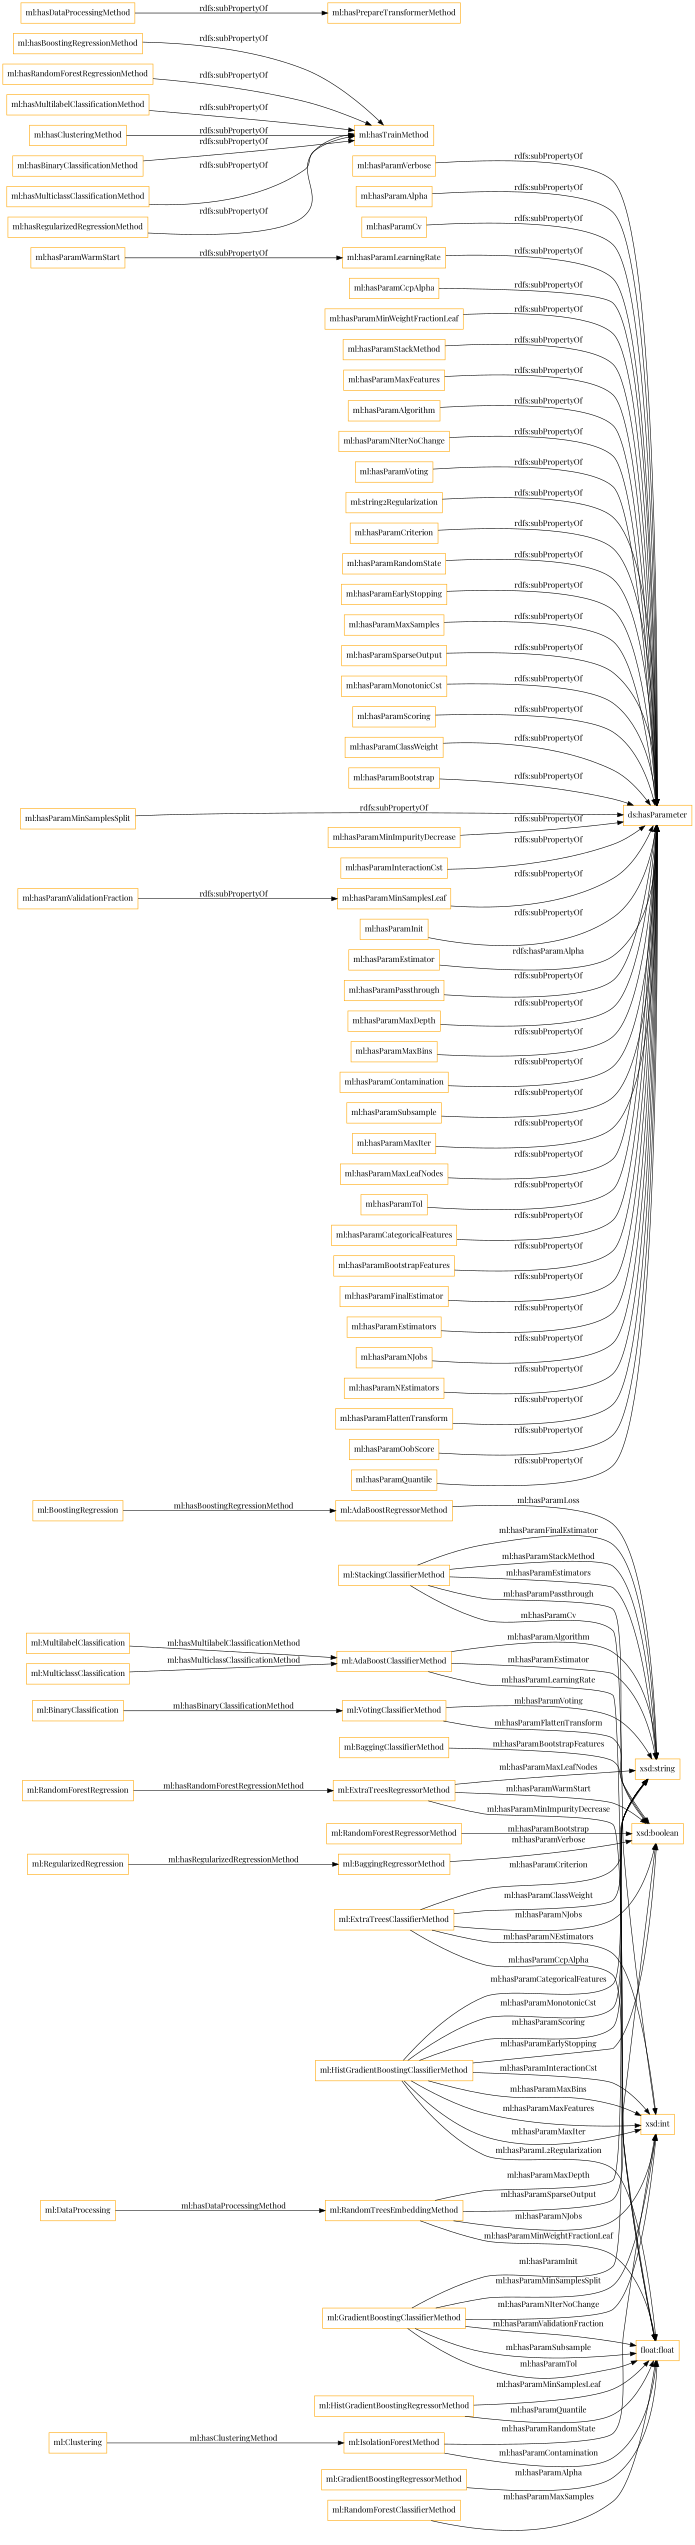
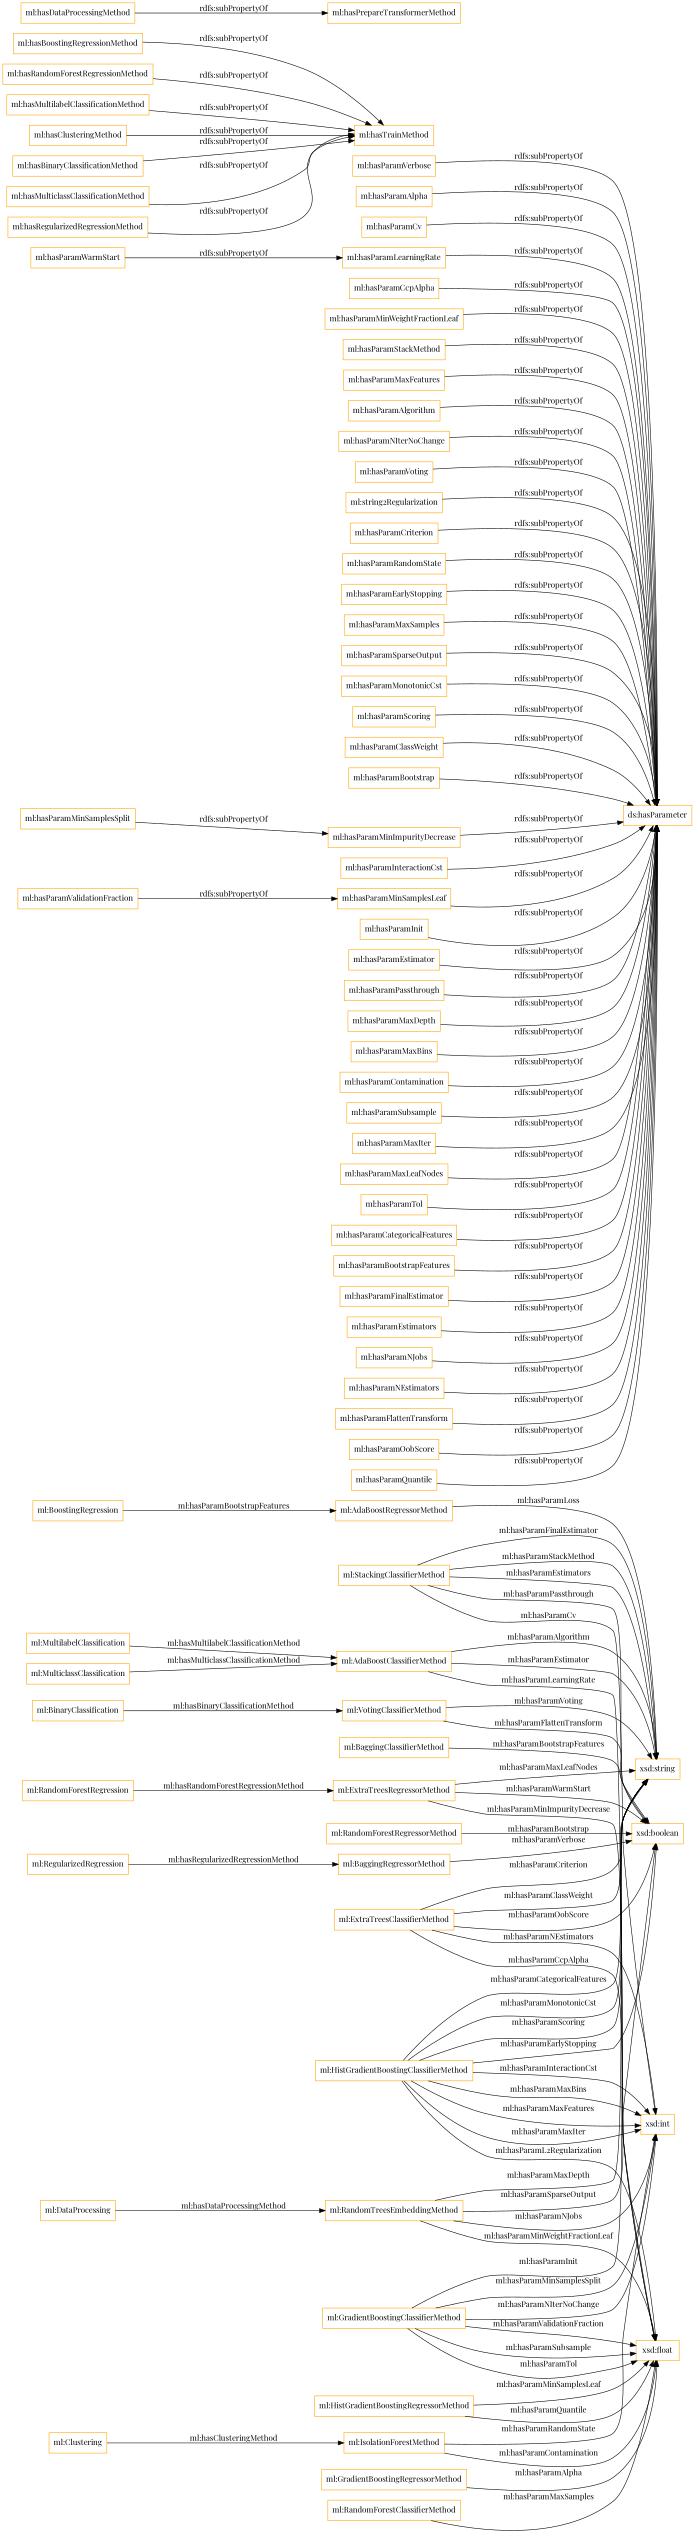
(377, 813) -> (229, 828)
(549, 952) -> (549, 952)
(234, 1506) -> (234, 1506)
(549, 1915) -> (549, 1915)
(658, 2351) -> (658, 2351)
